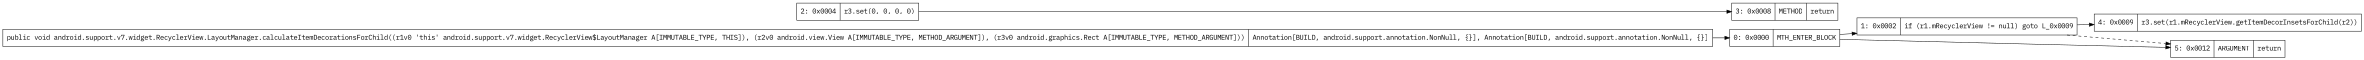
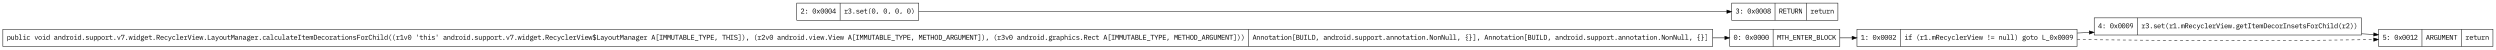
(1791, 11) -> (1791, 11)
(2003, 43) -> (2368, 34)
